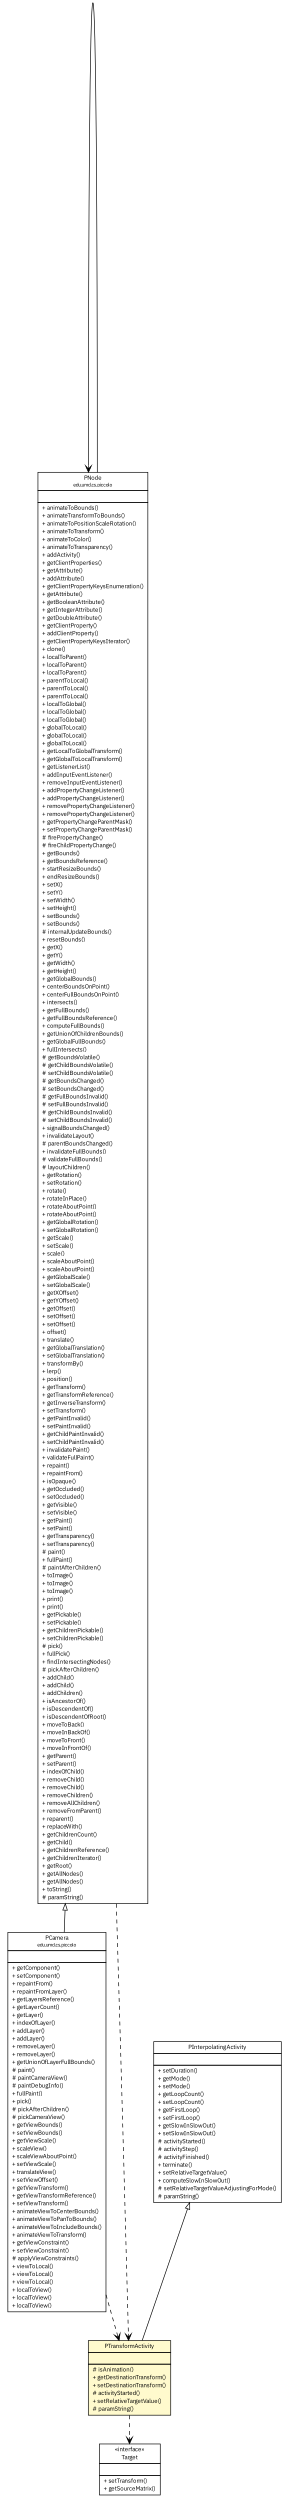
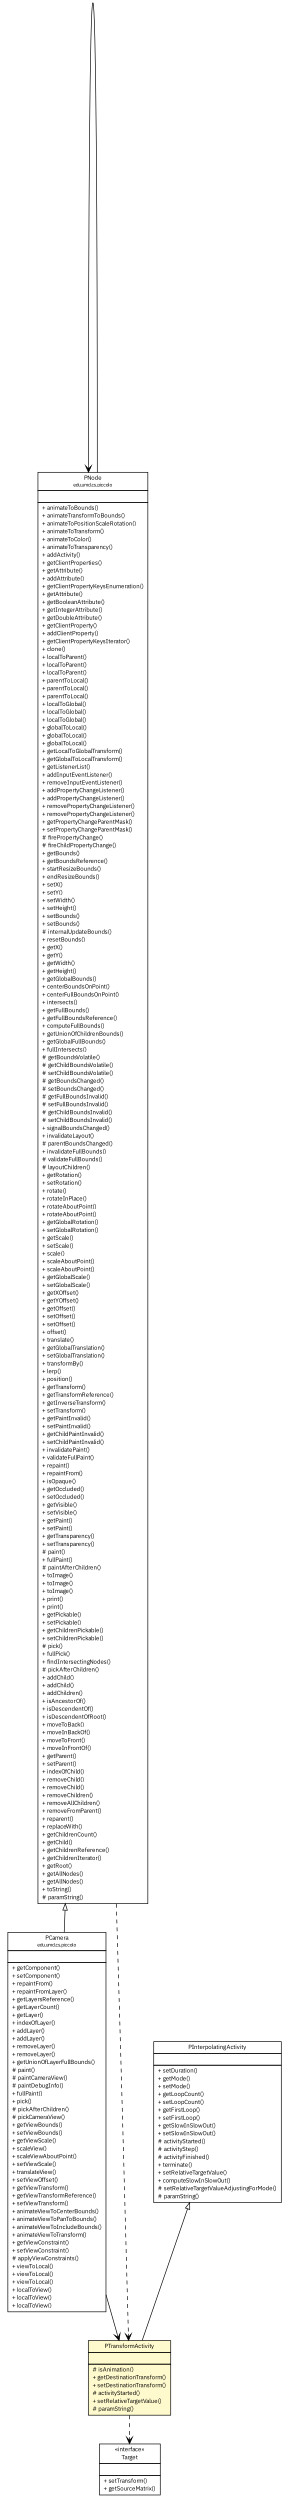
(112, 2315) -> (112, 2315)
